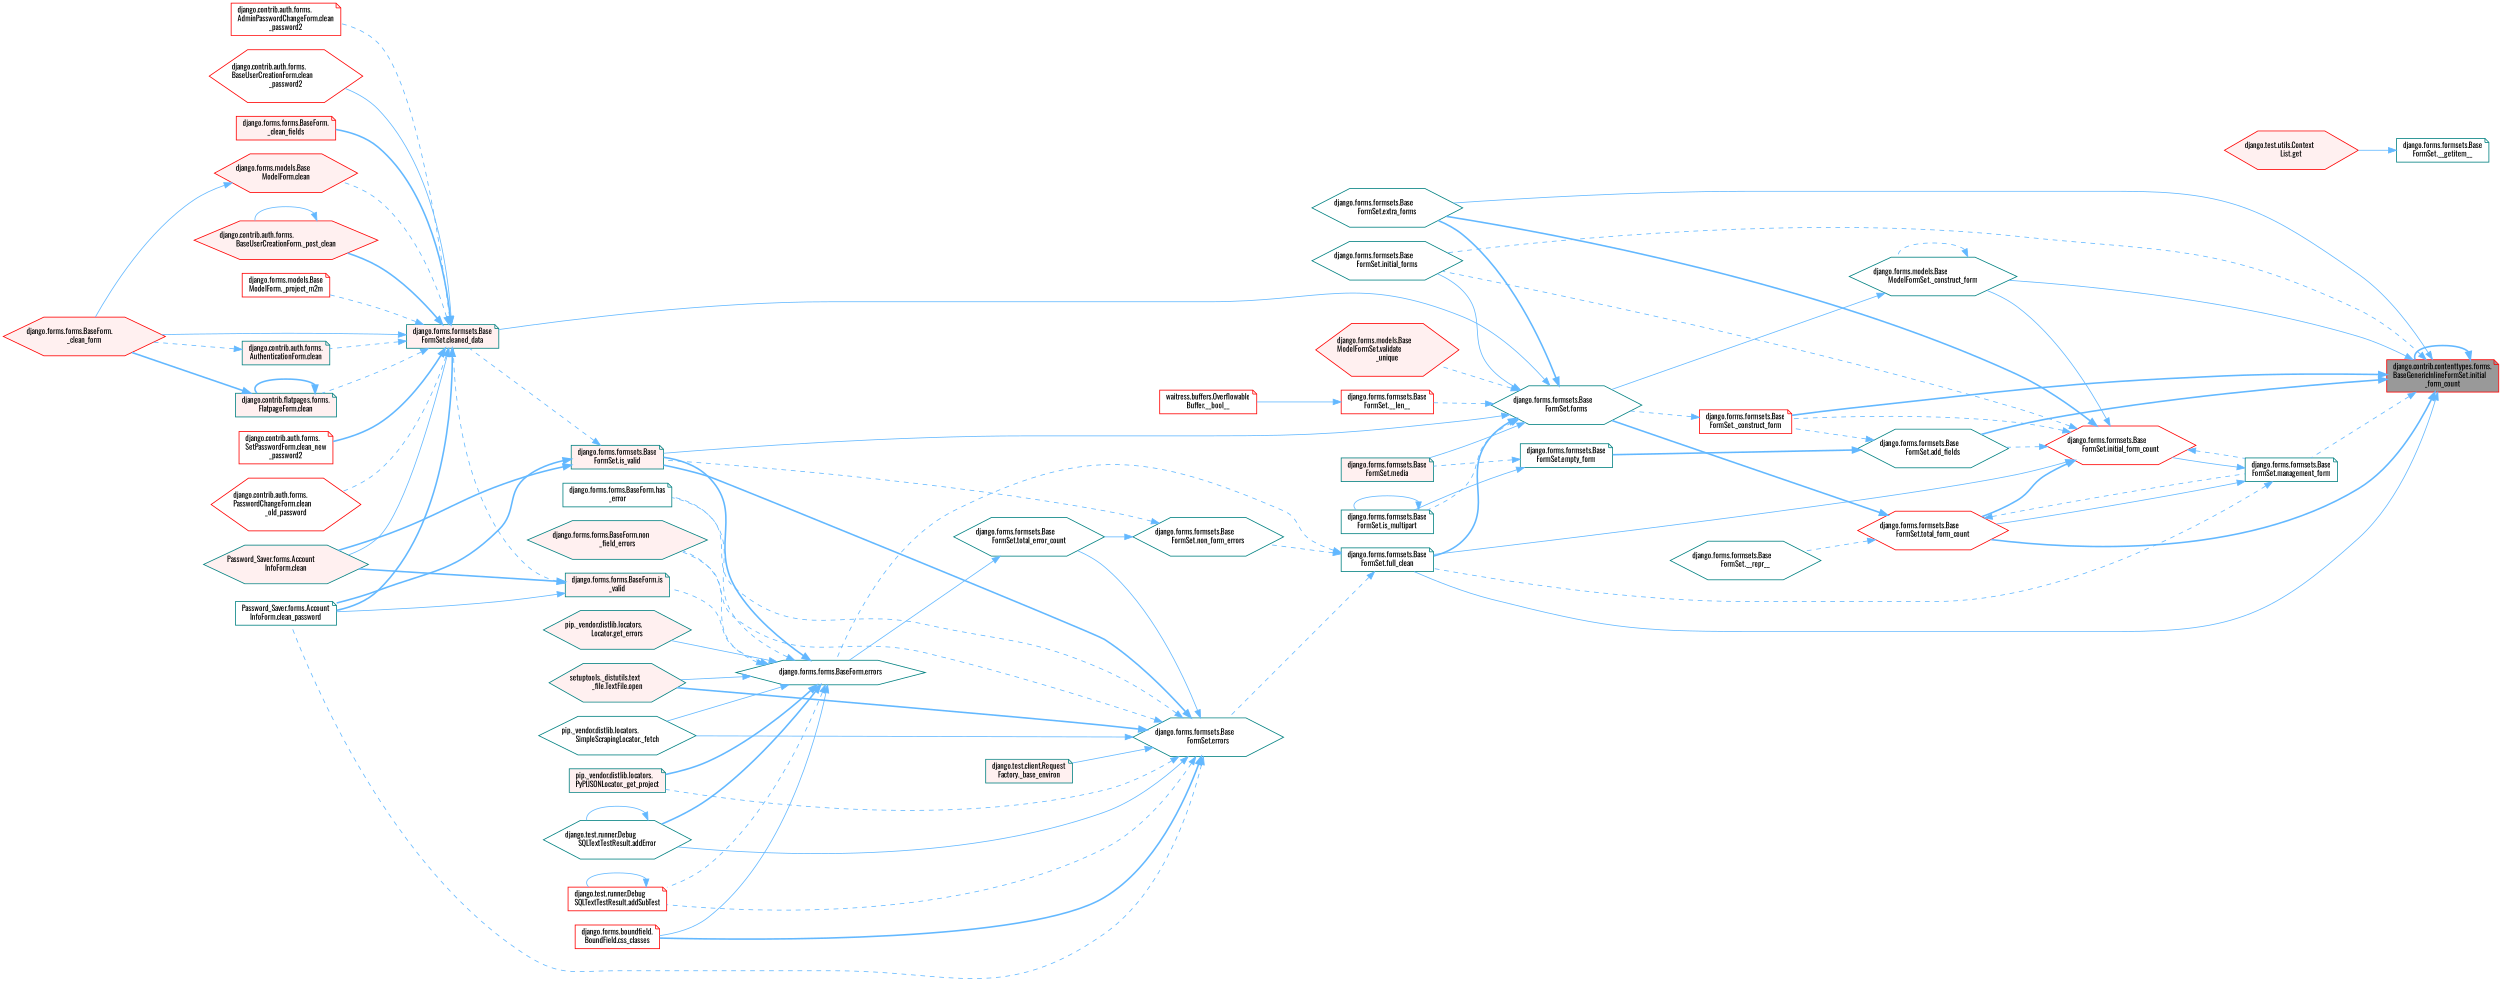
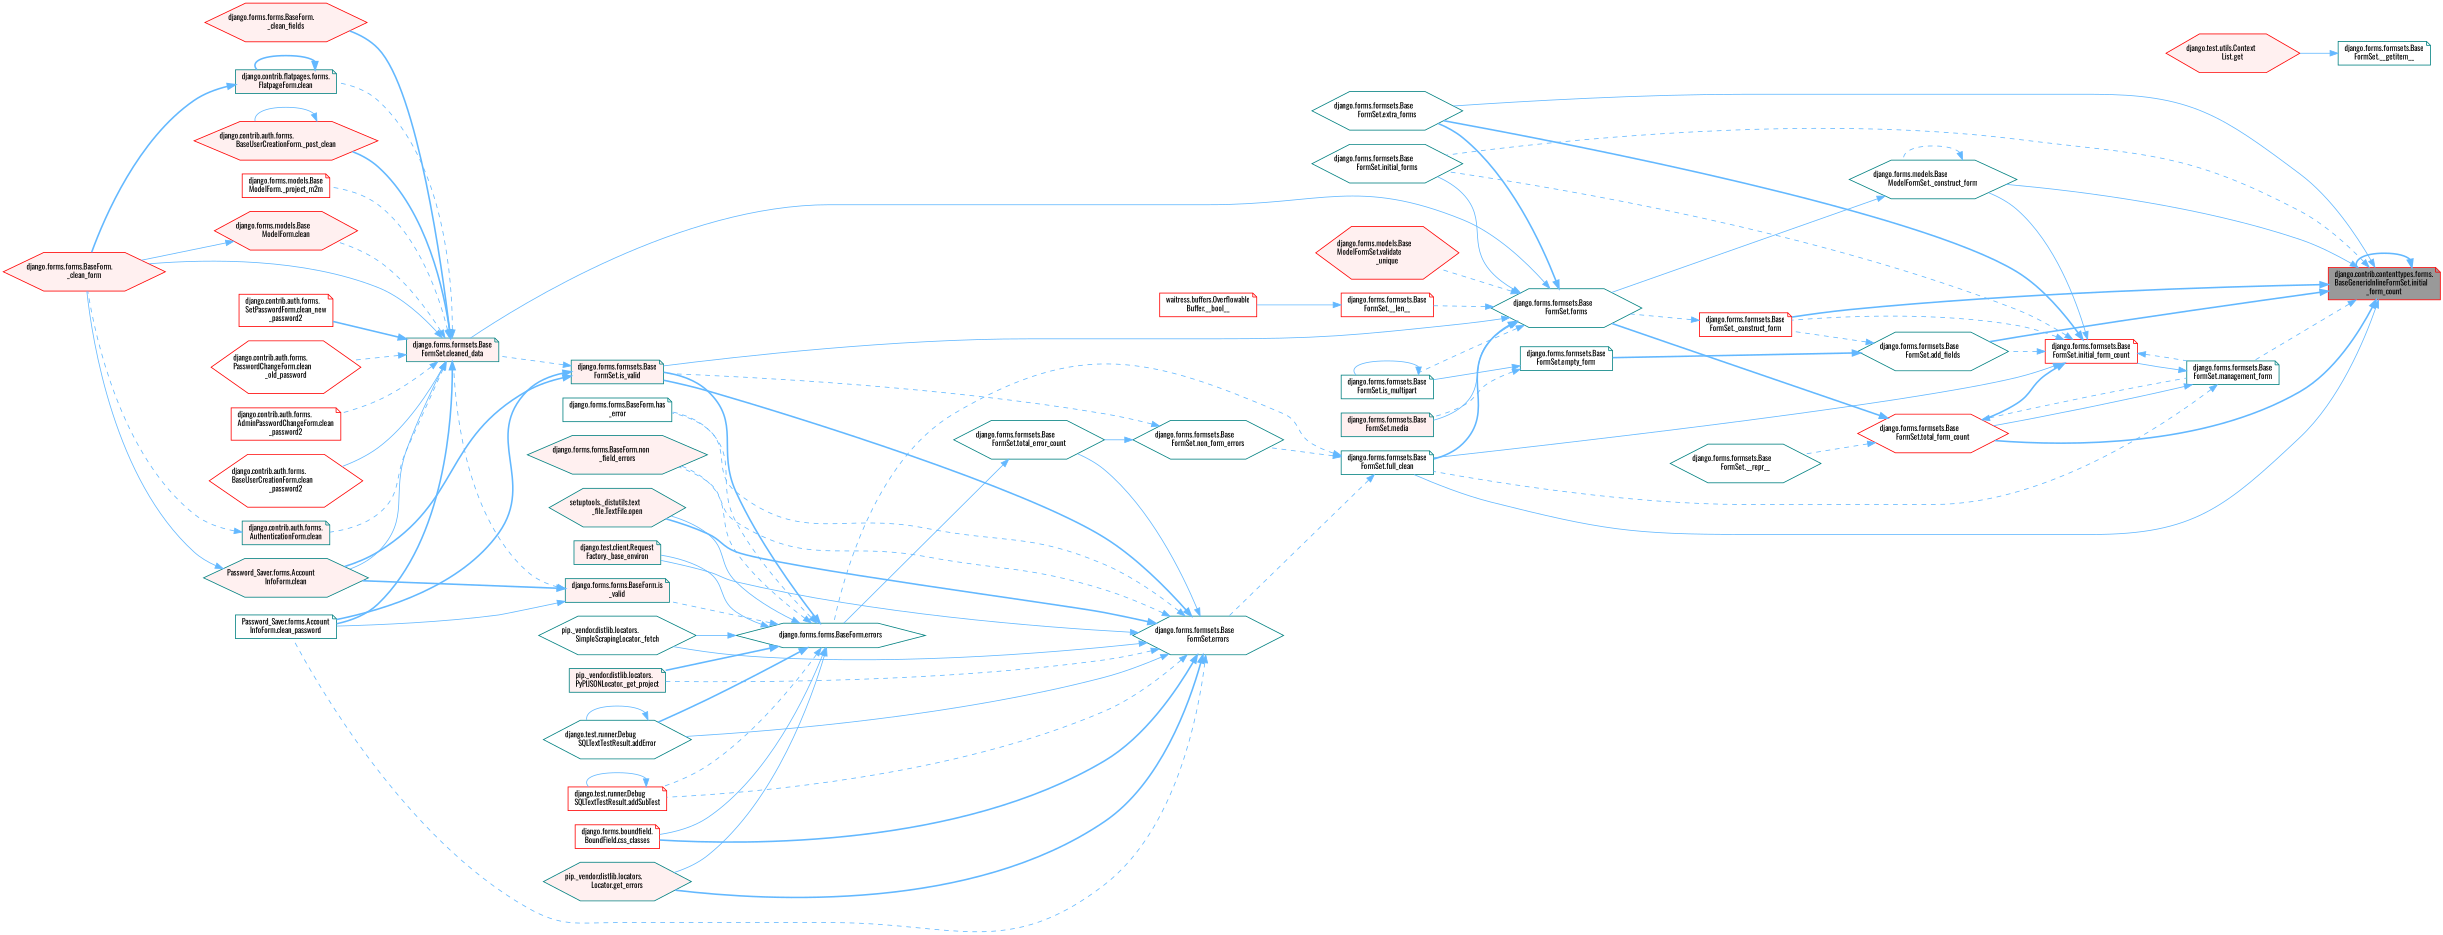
(286, 128) -> (286, 22)
none -> (124, 443)
(2121, 445) -> (2091, 351)
none -> (718, 582)
none -> (989, 873)
